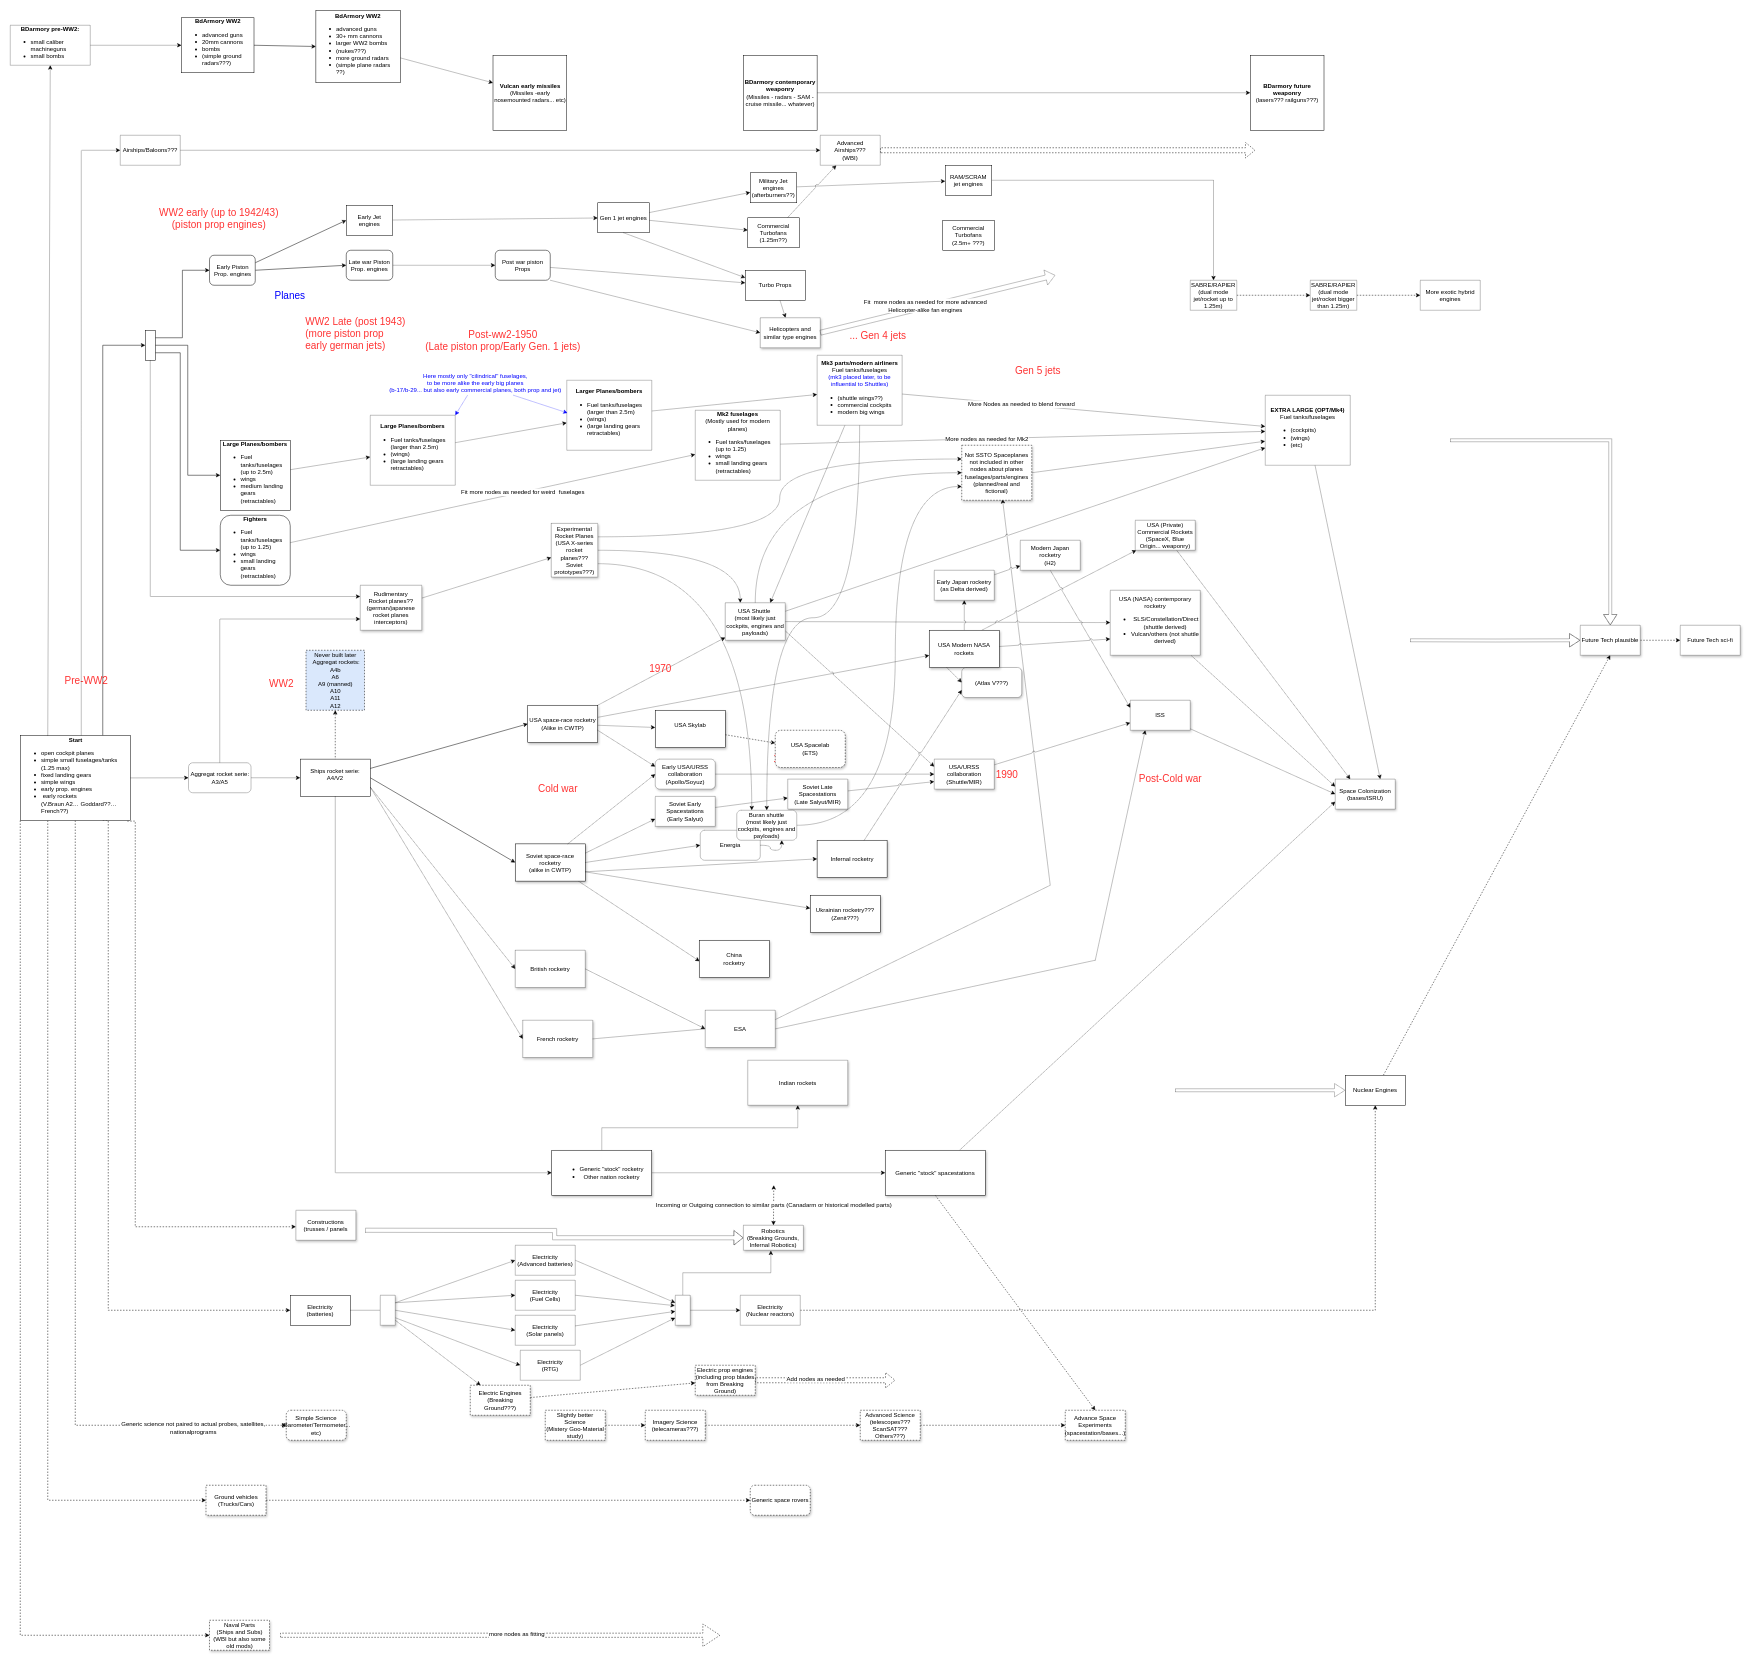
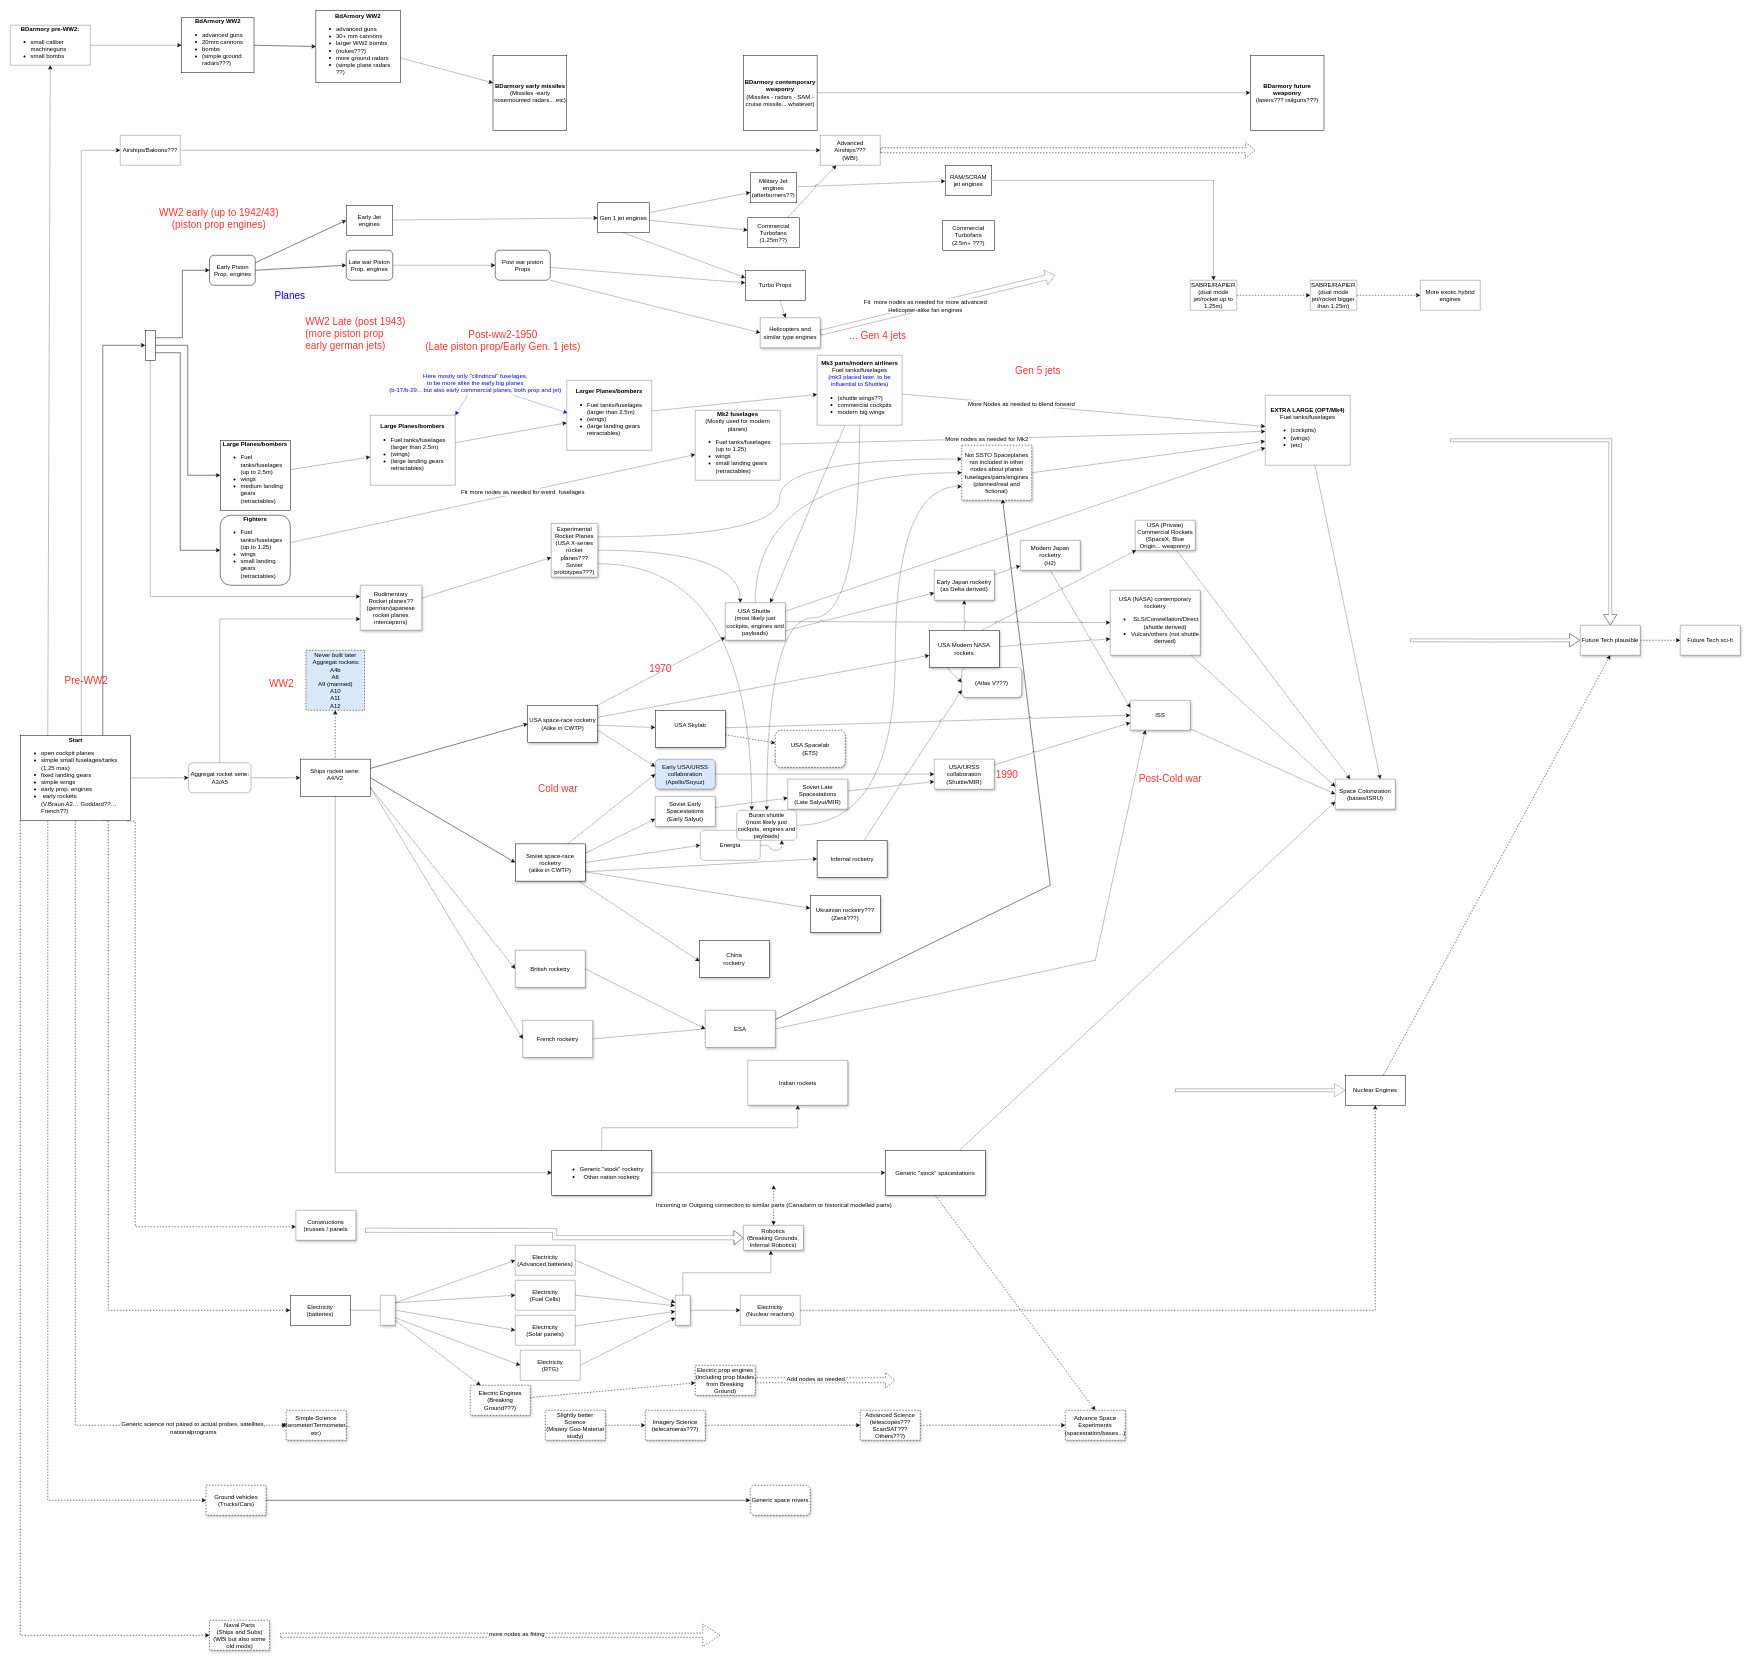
(530, 93) -> (530, 93)
none -> (1125, 715)
(930, 763) -> (929, 594)
(685, 774) -> (685, 774)
(1045, 846) -> (1045, 846)
(316, 1425) -> (316, 1425)
(506, 1500) -> (506, 1500)
